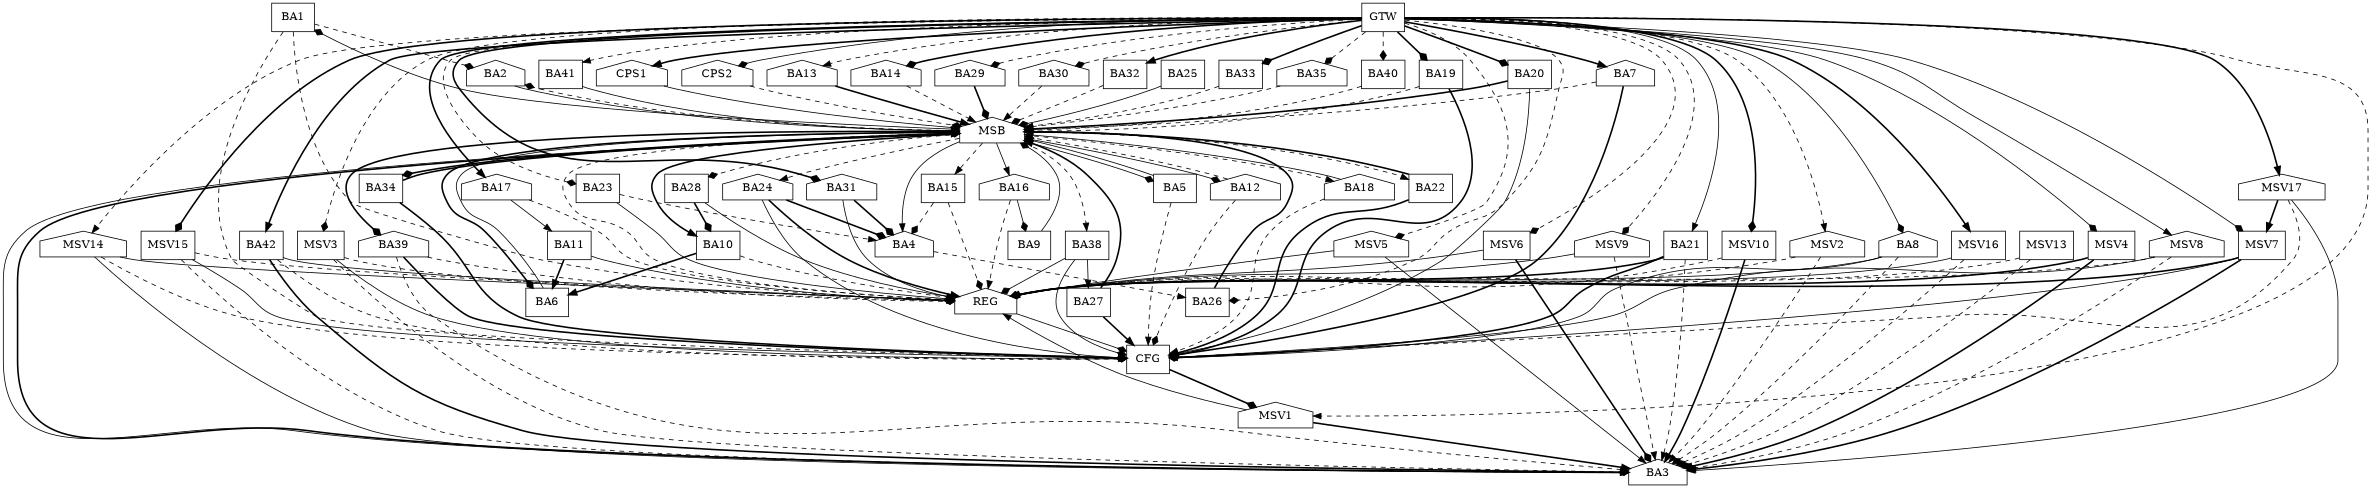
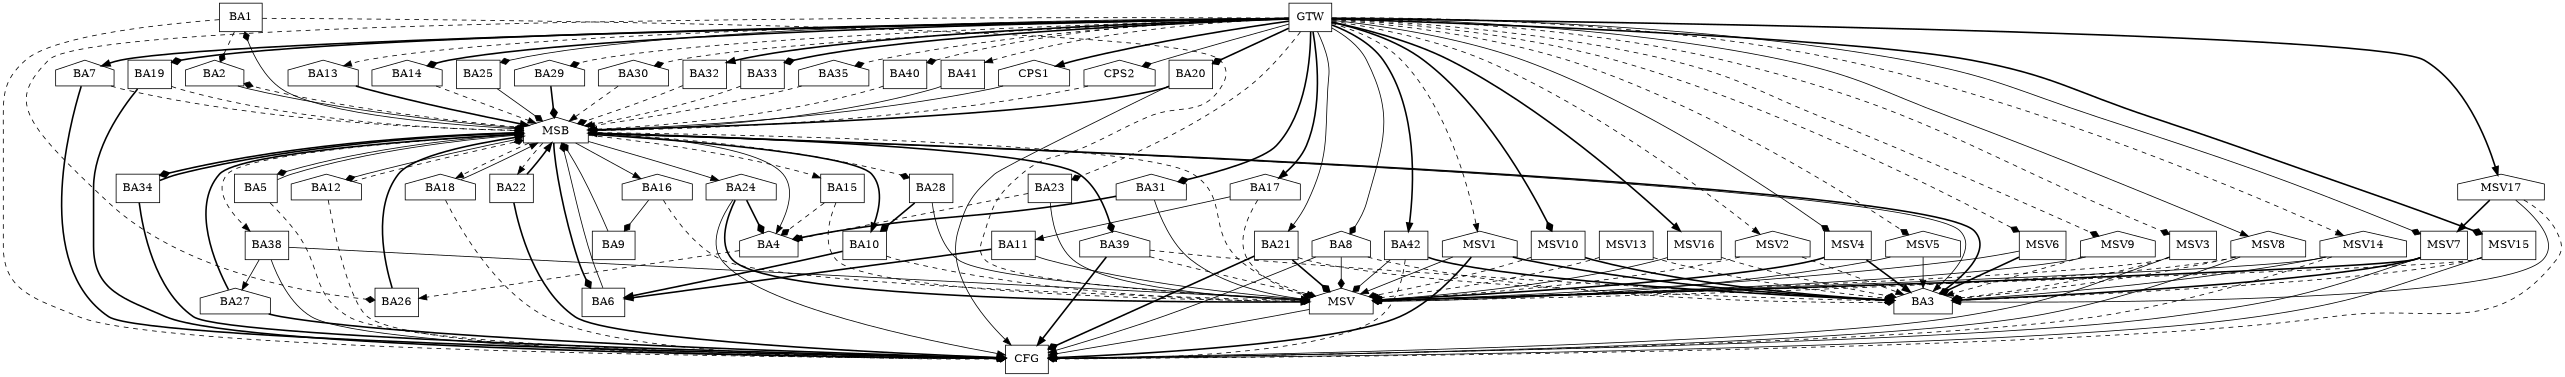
none -> (898, 26)
(873, 156) -> (650, 159)
(986, 302) -> (1341, 302)
(1089, 302) -> (235, 302)
(1209, 386) -> (1277, 342)
